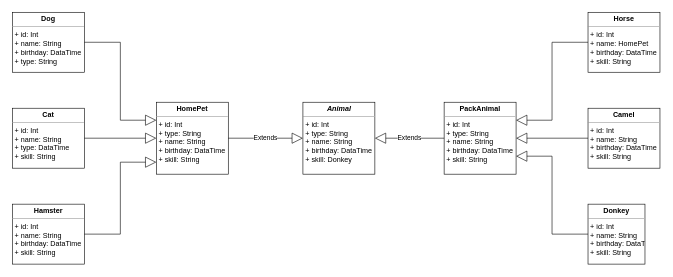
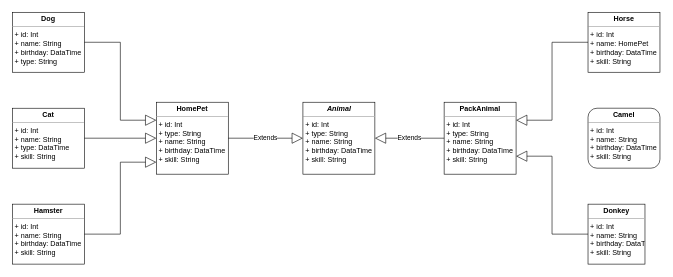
(339, 128) -> (339, 128)
(558, 138) -> none
(624, 138) -> (624, 138)
